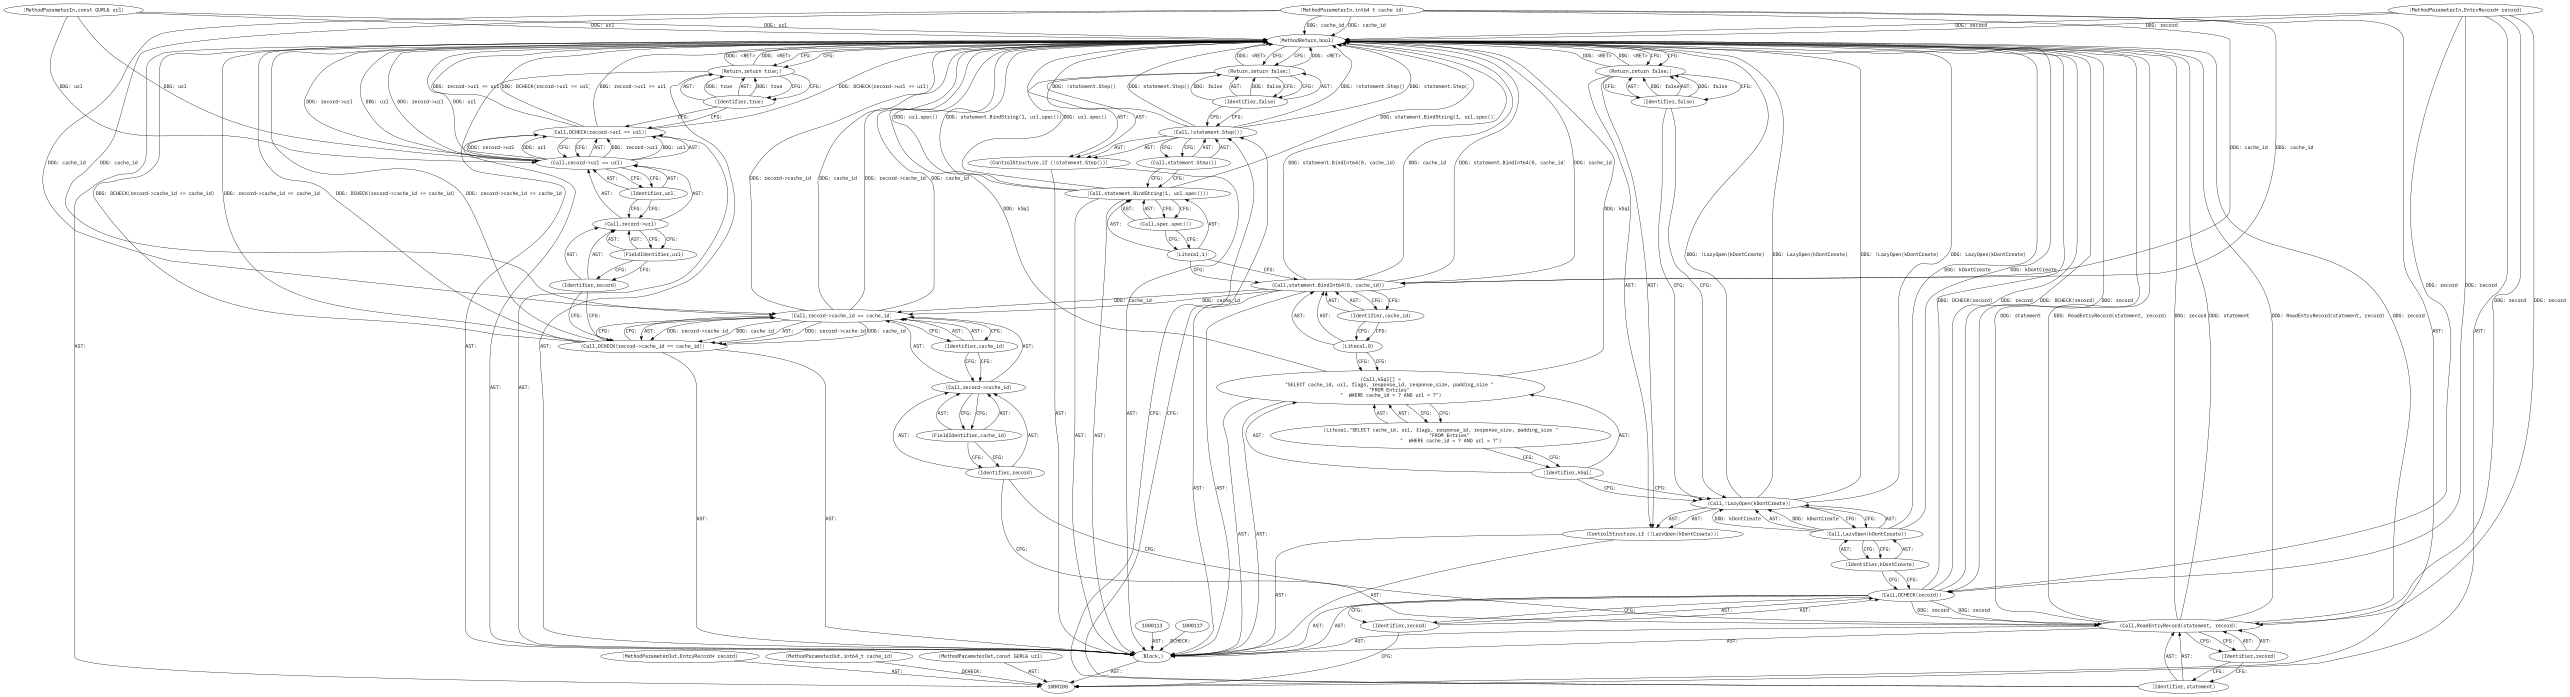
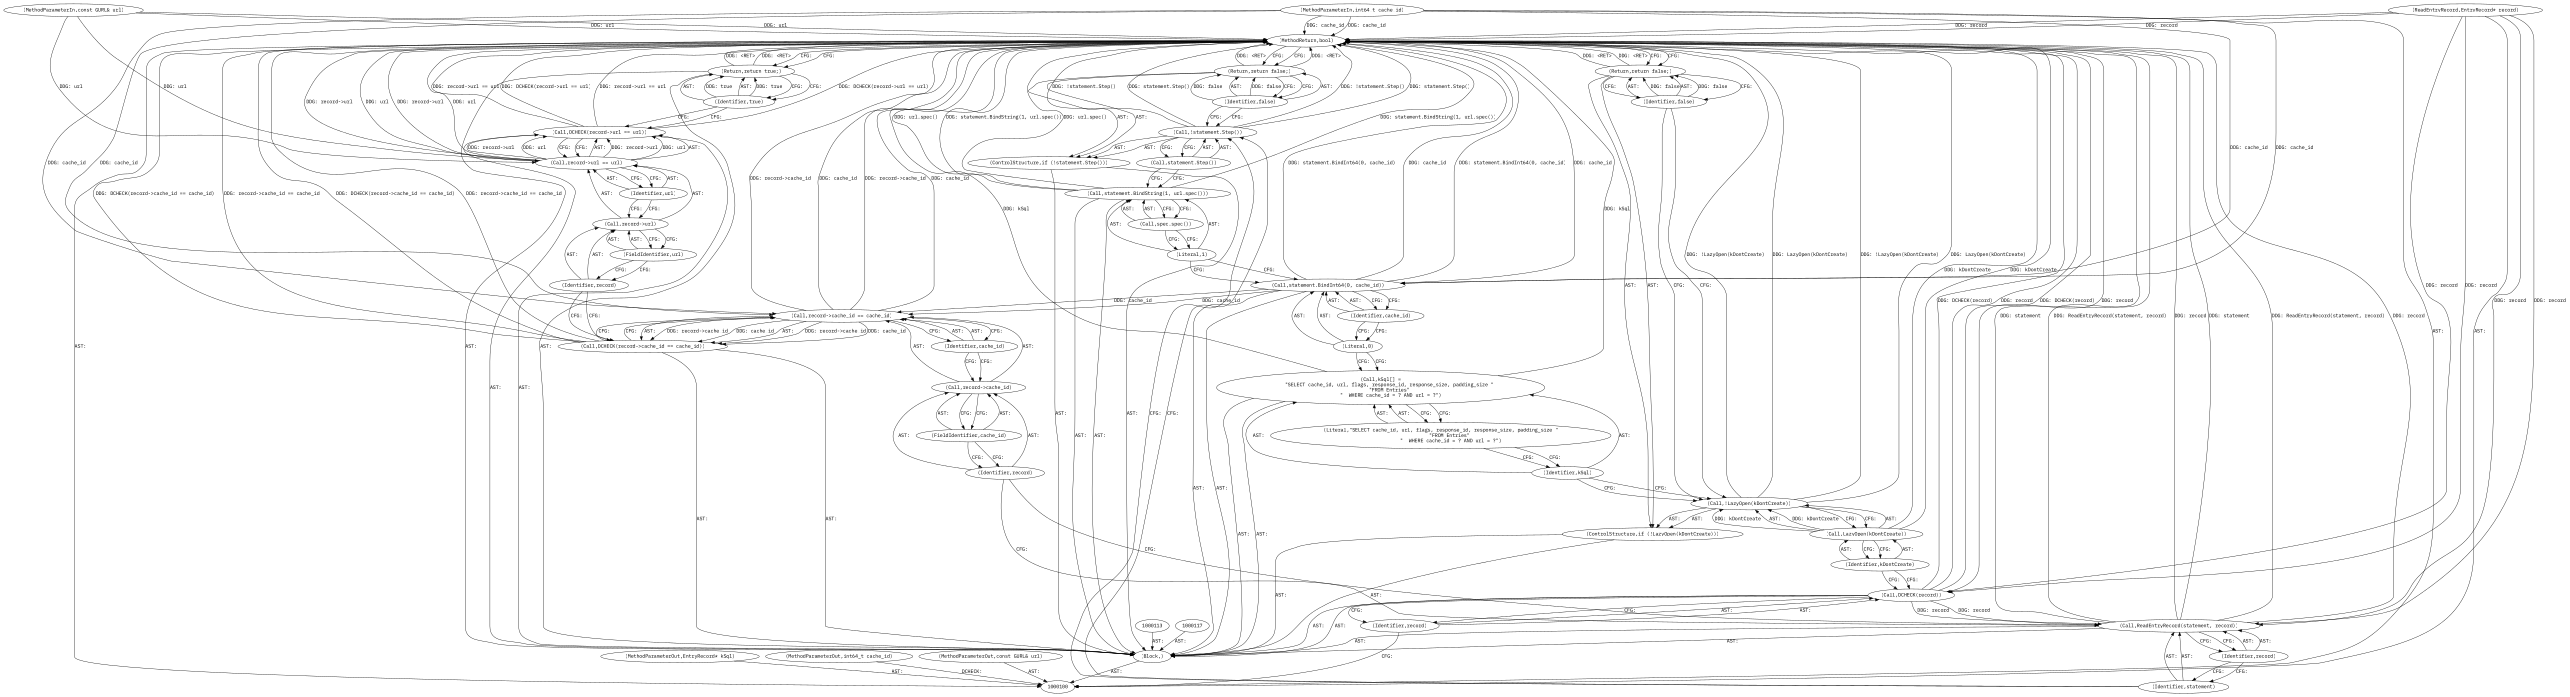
(2465, 10) -> (2465, 10)
(1182, 641) -> (1182, 641)
(680, 656) -> (680, 656)
